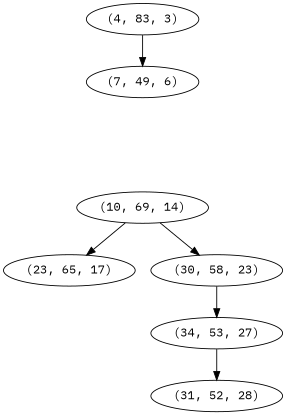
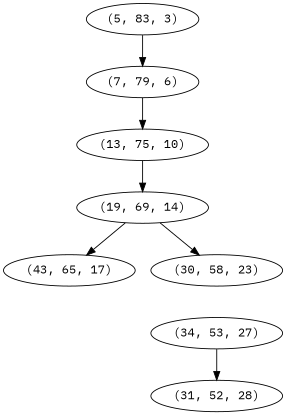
(143, 19) -> (143, 19)
(143, 82) -> (143, 82)
none -> (143, 145)
(143, 208) -> (143, 208)
(69, 270) -> (69, 270)
(217, 298) -> none
